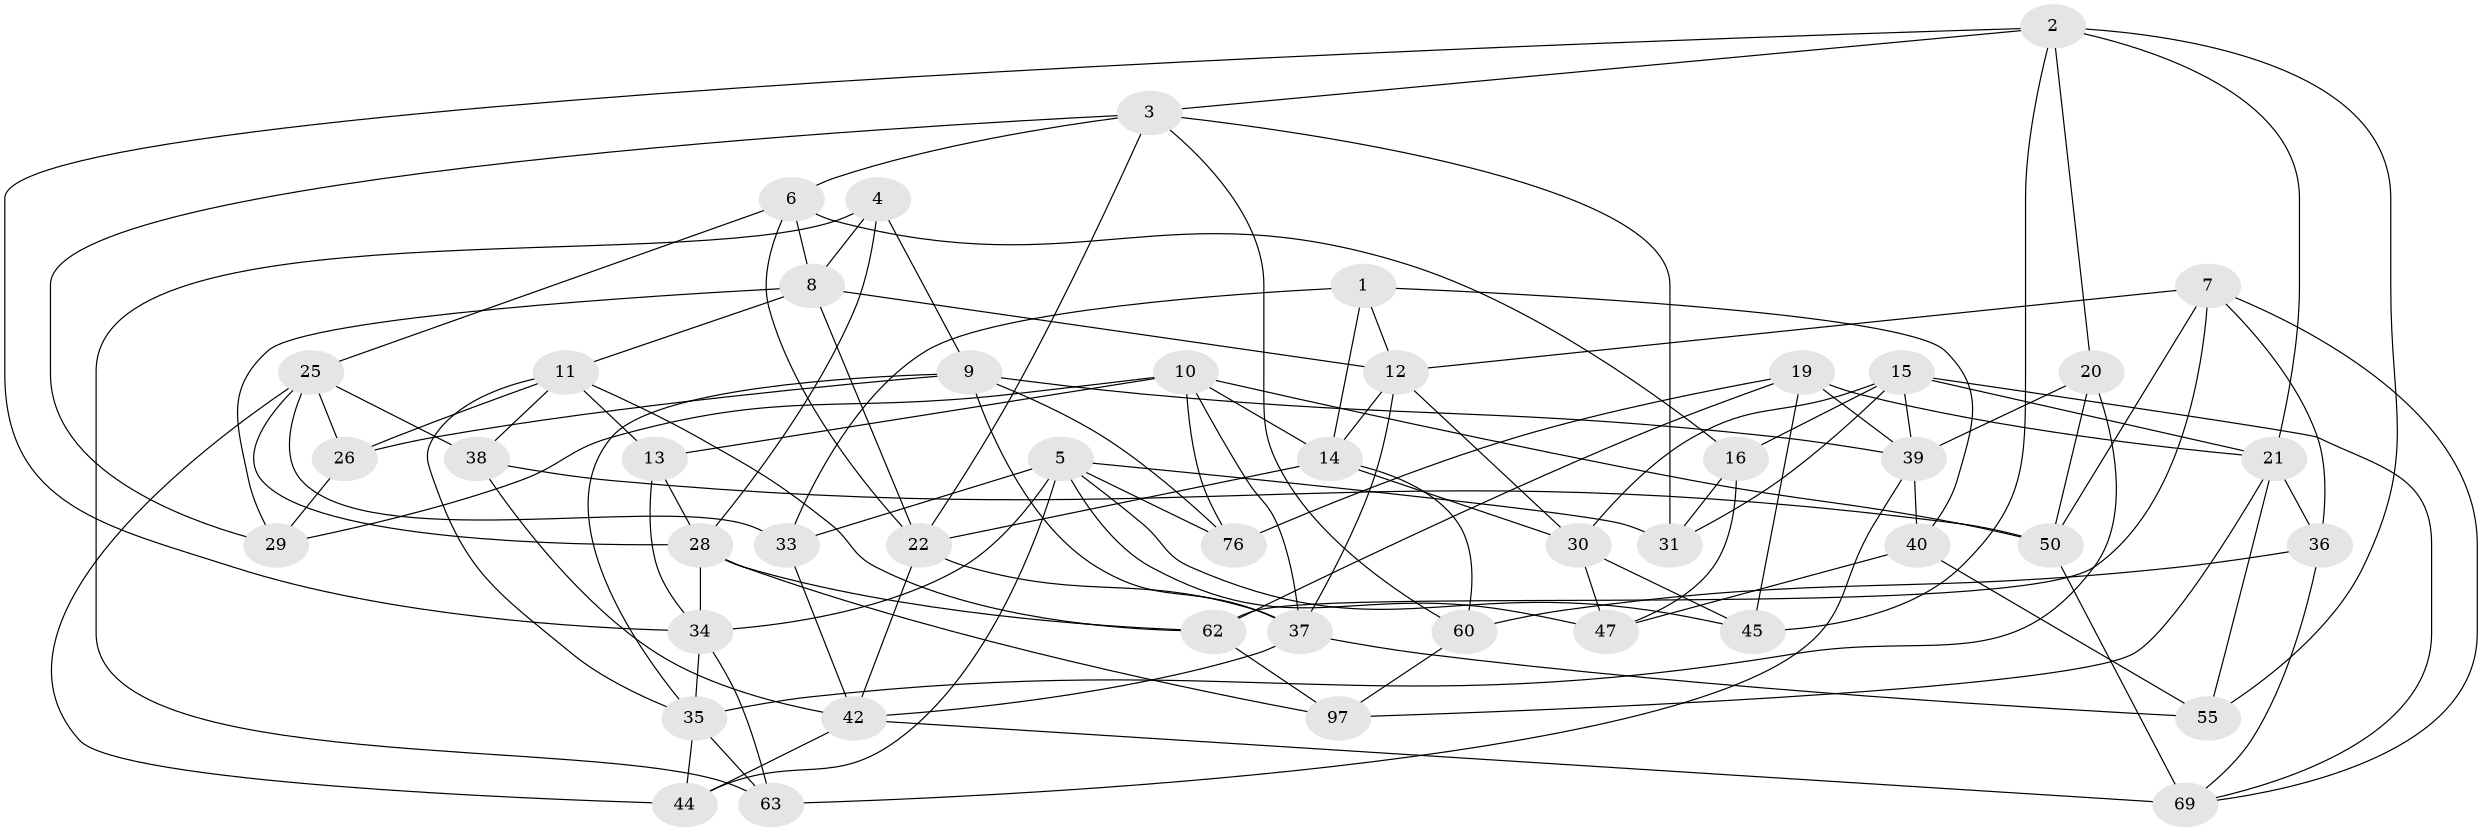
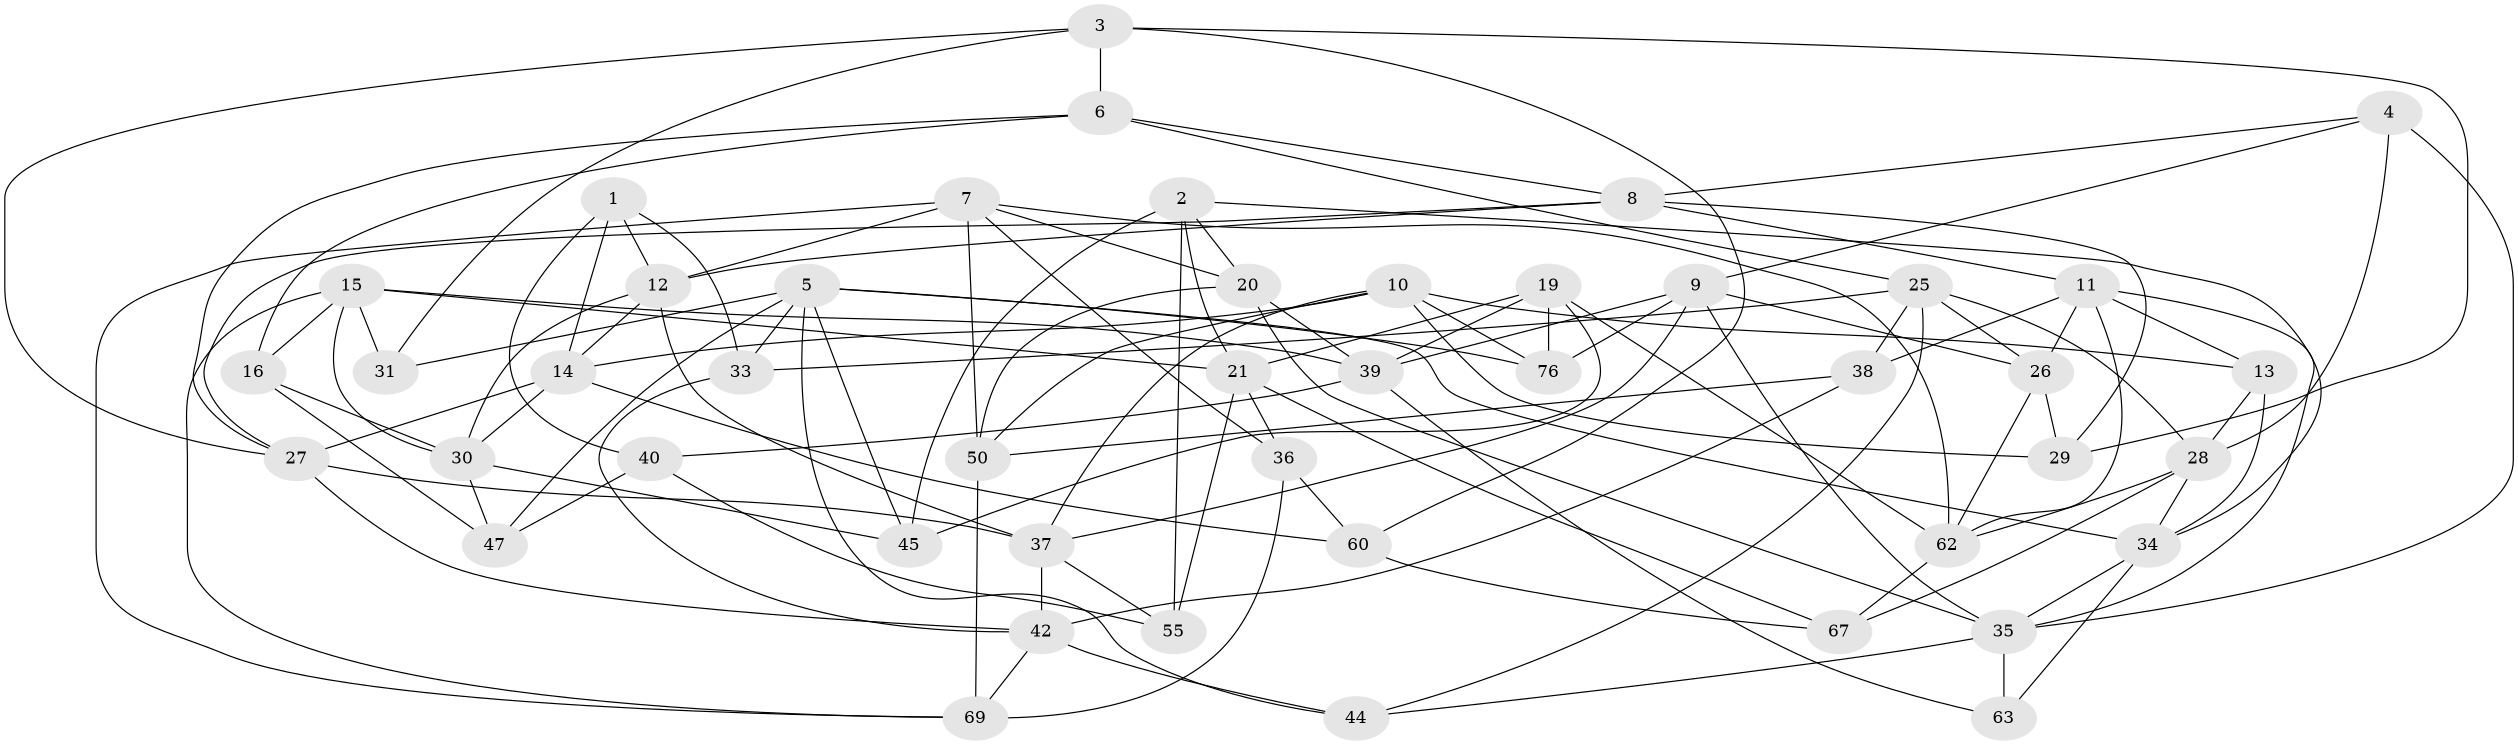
(1601, 70) -> none
none -> (1113, 244)
(96, 448) -> (2466, 519)
none -> (1991, 466)
(1699, 507) -> (346, 412)
(919, 545) -> (297, 459)
(1338, 718) -> (1839, 632)
